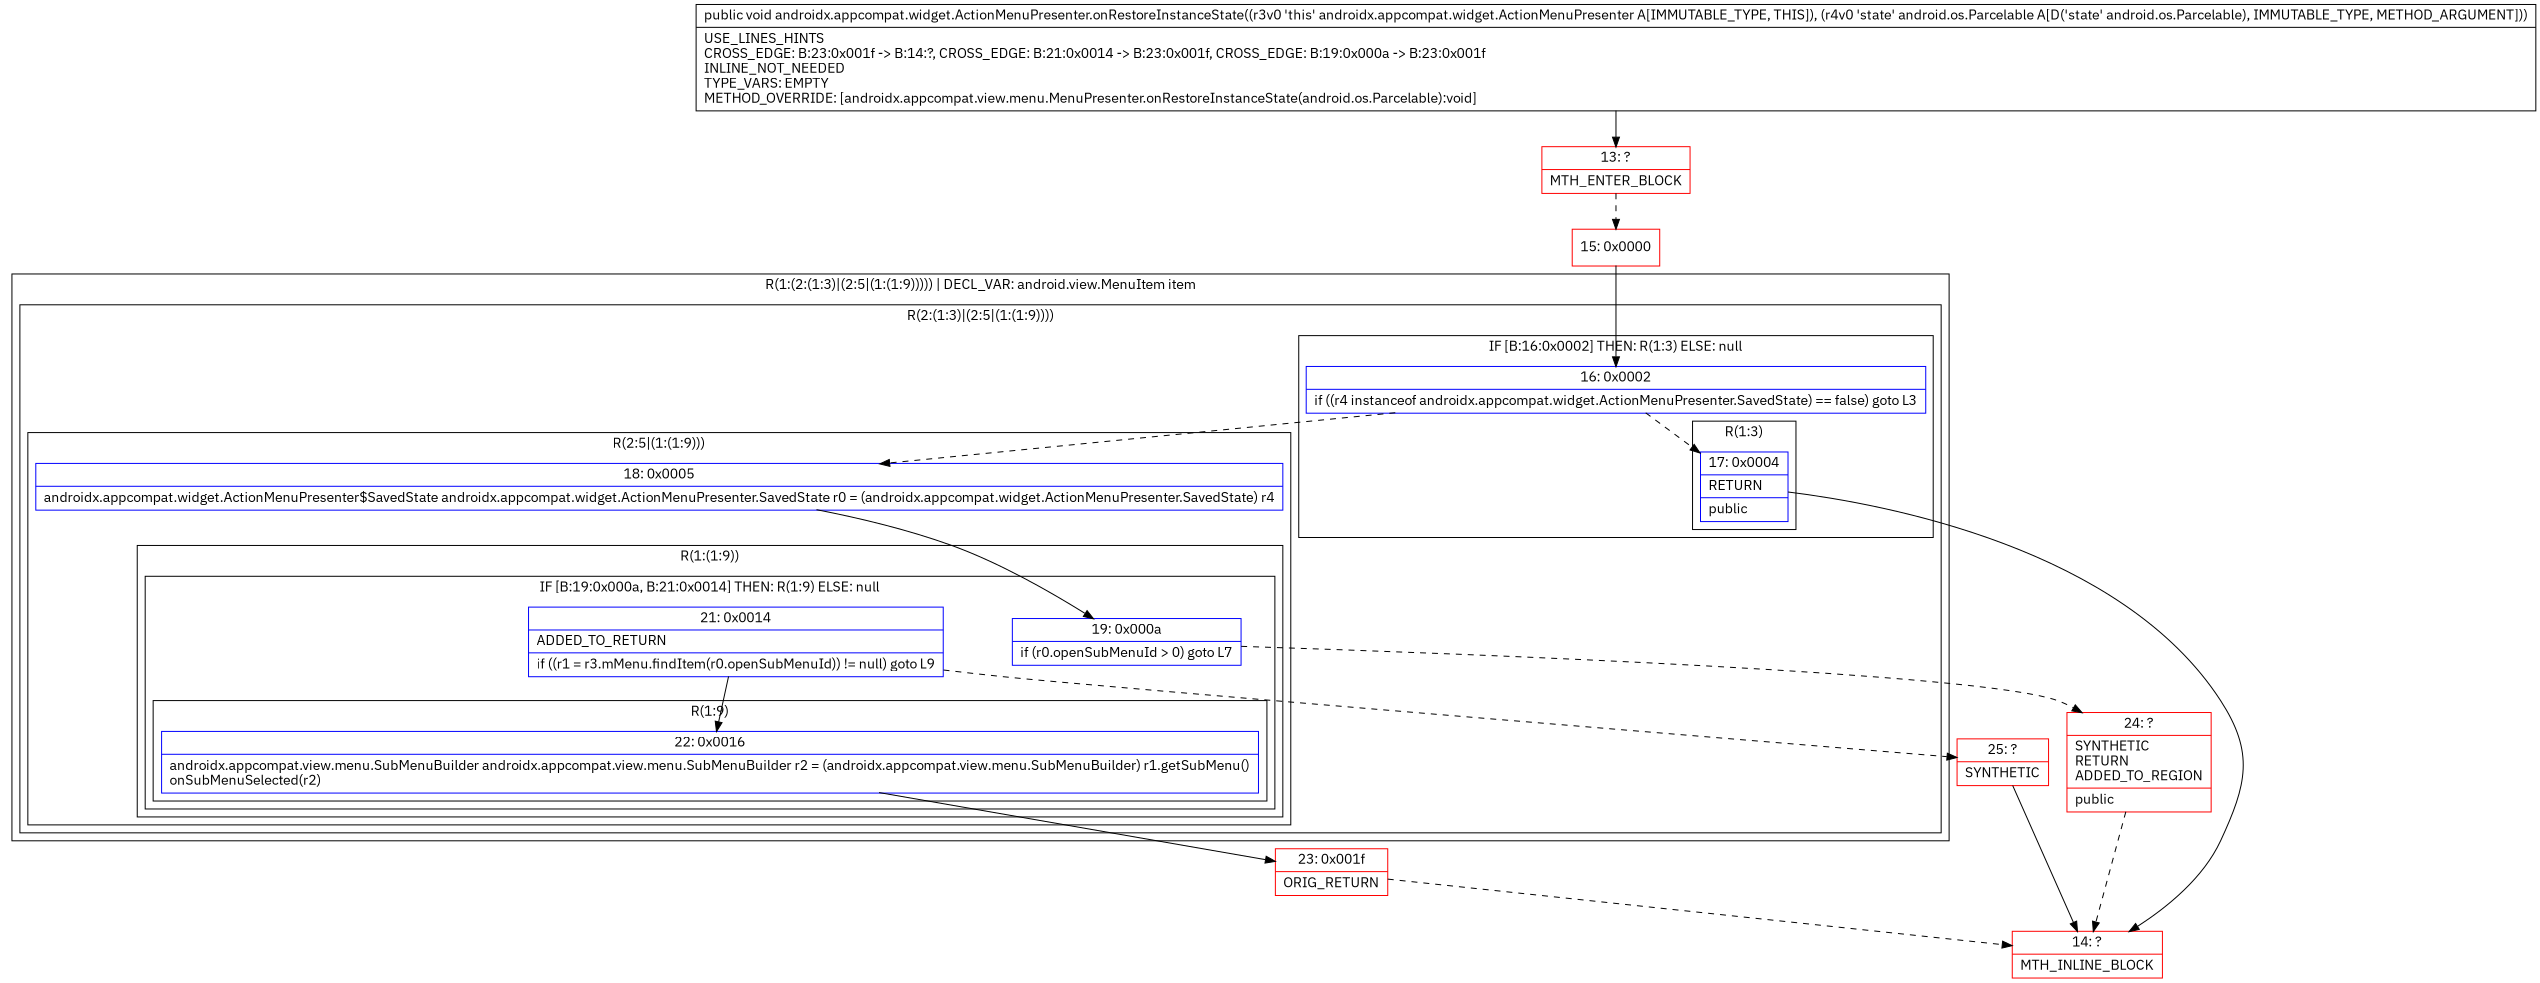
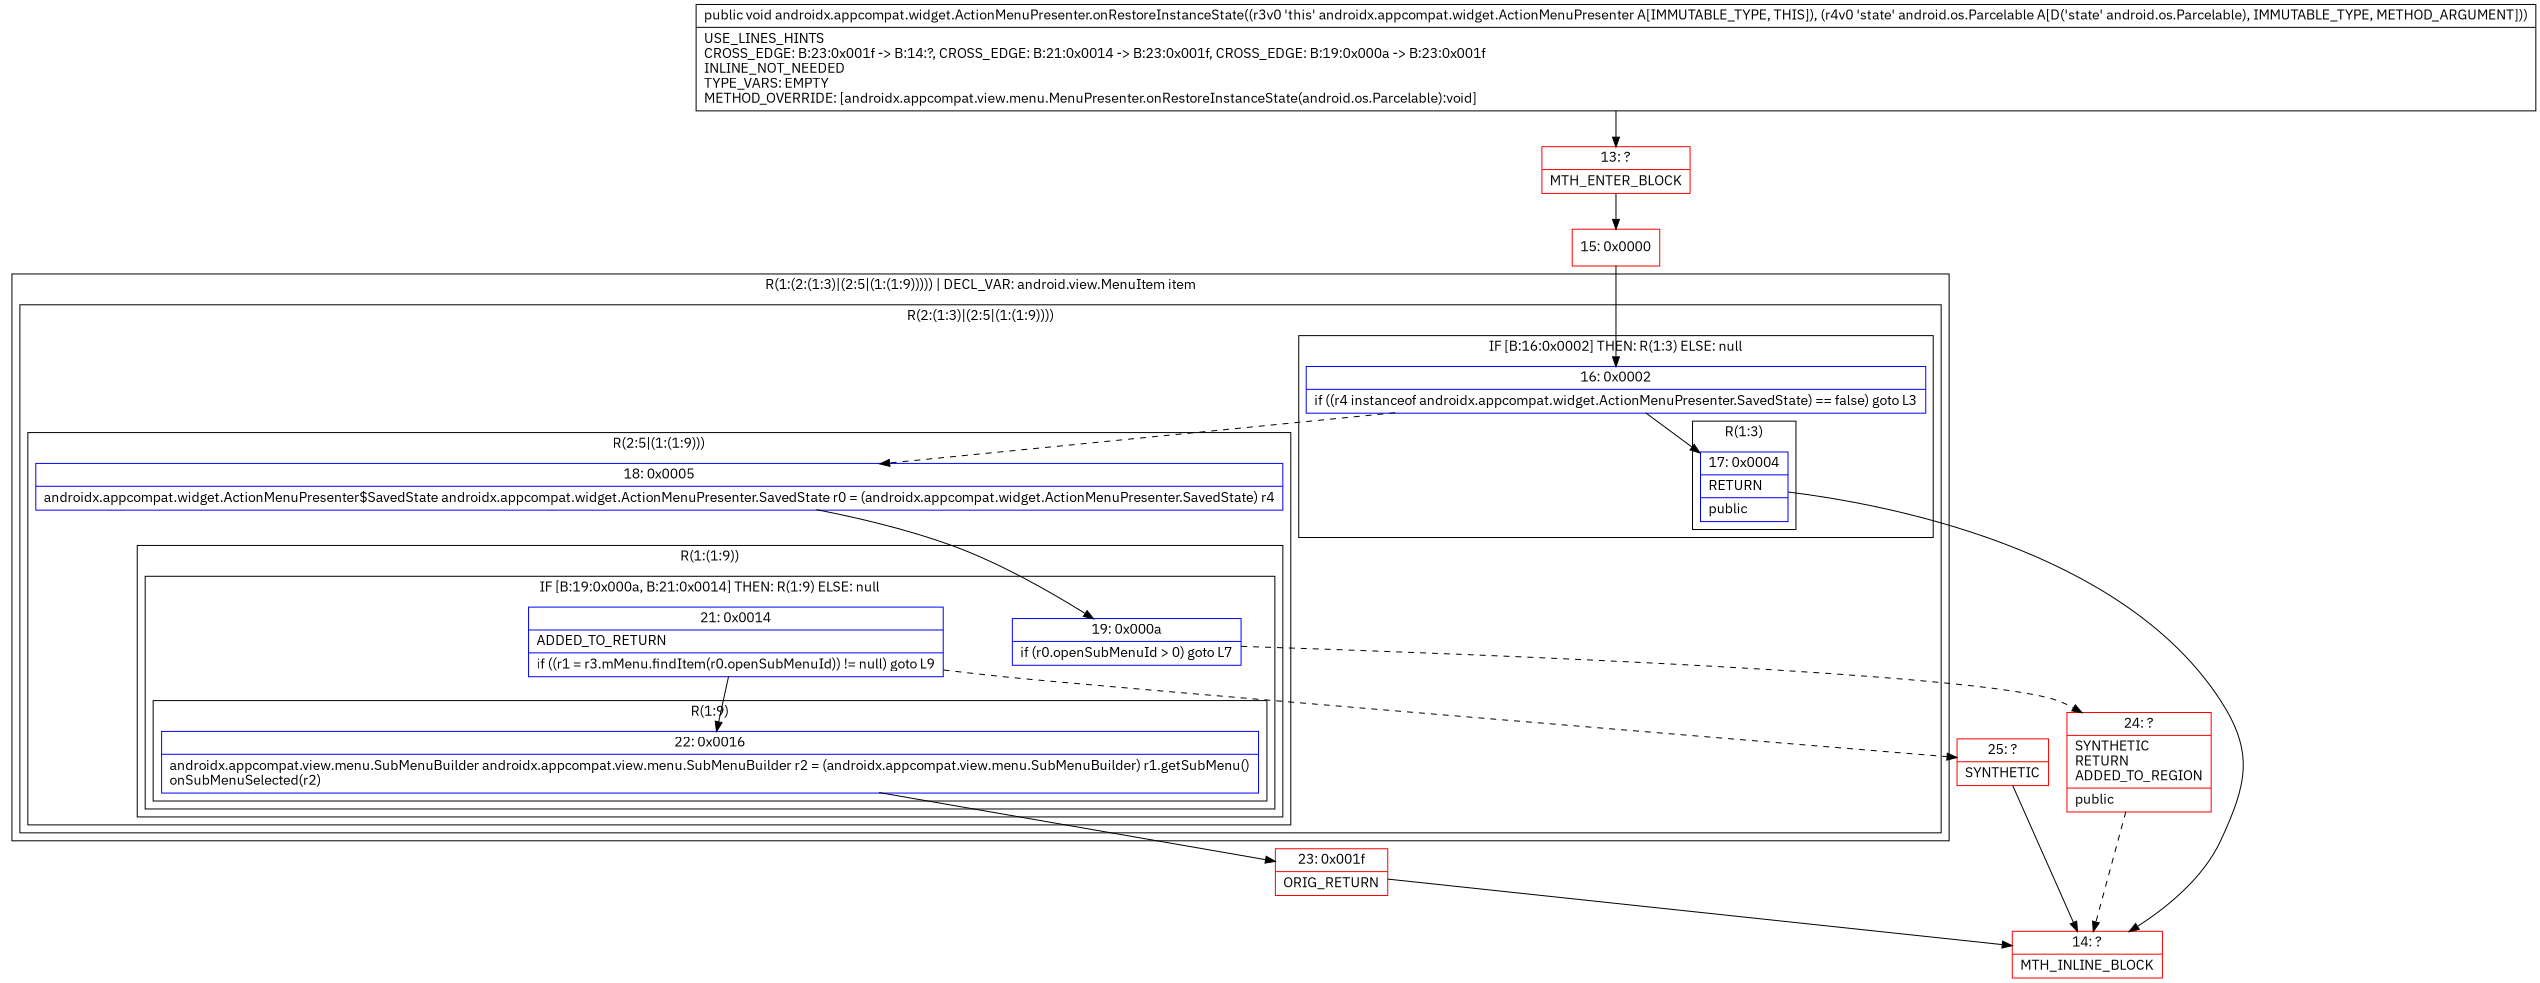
(1616, 206) -> (1616, 206)
(1669, 430) -> (1669, 430)
(1695, 912) -> (1695, 912)
